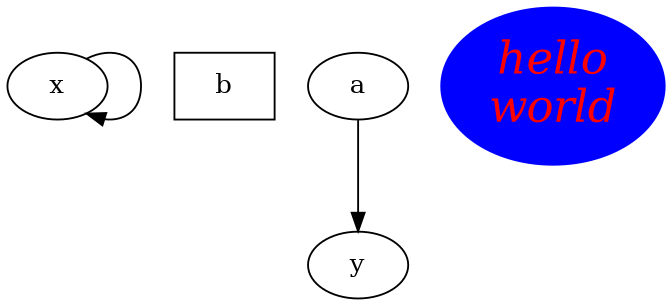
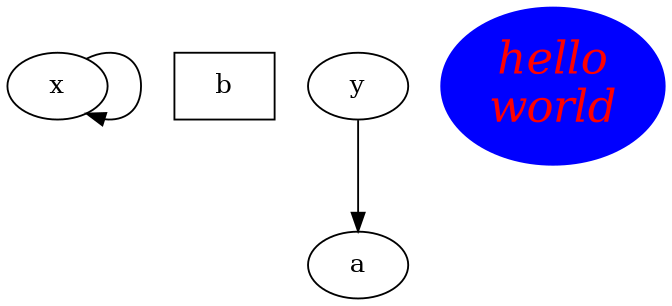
(358, 166) -> (358, 166)
